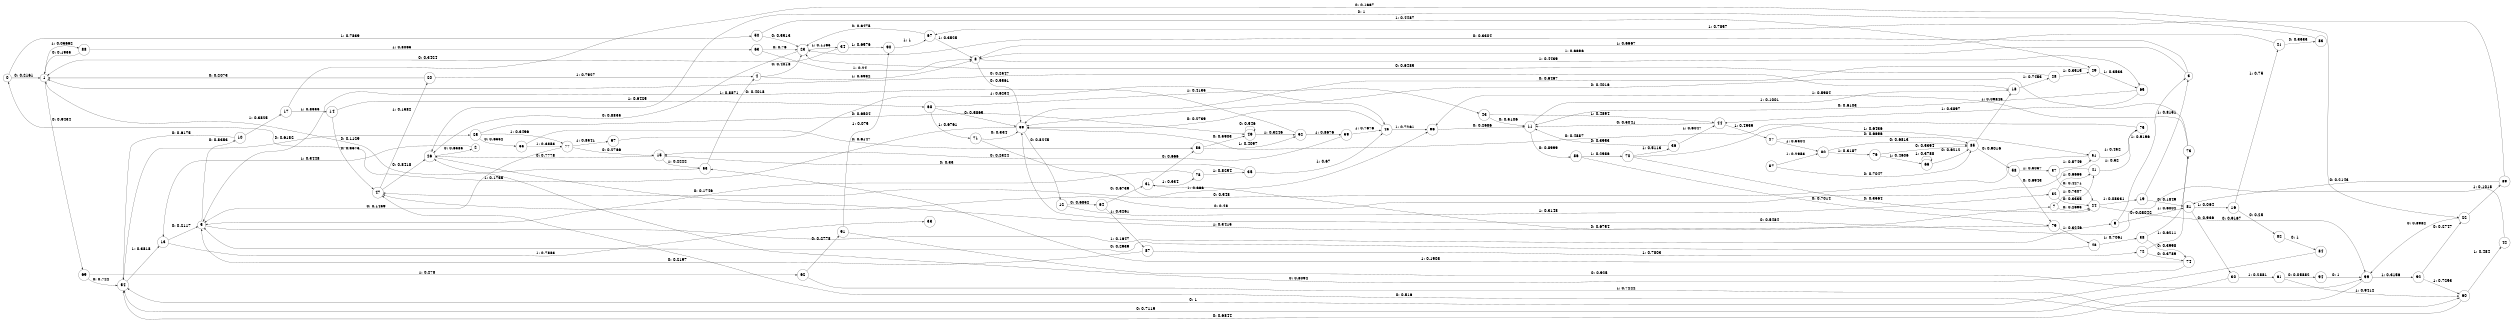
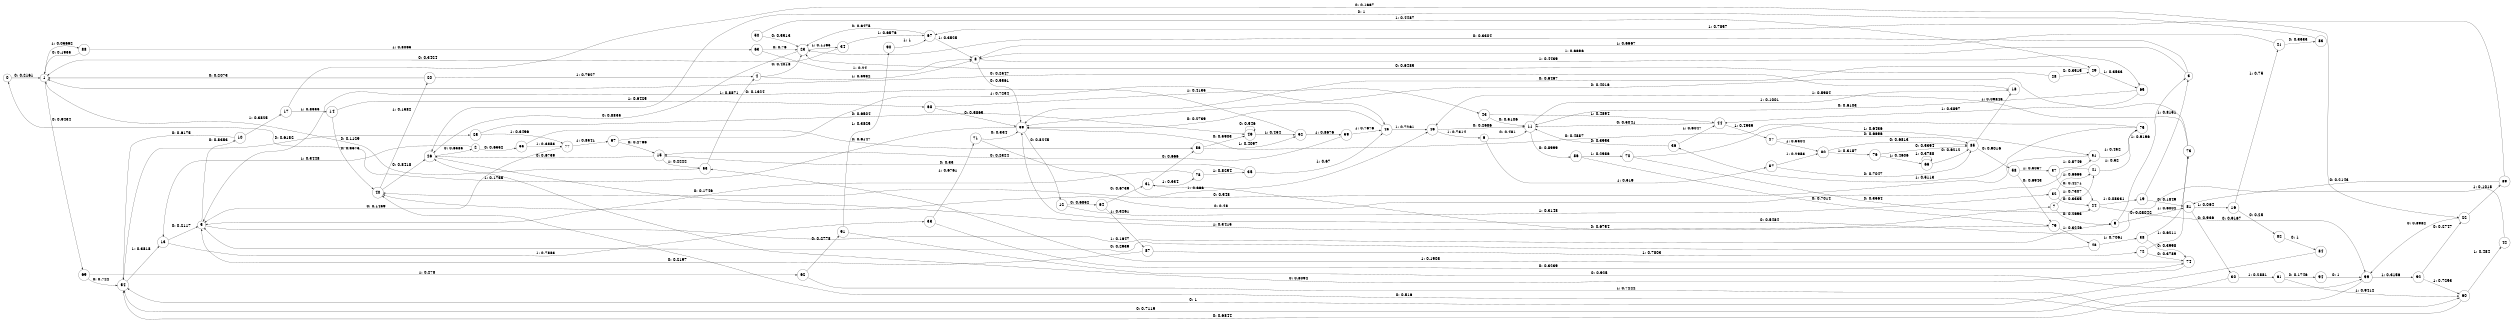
(370, 38) -> none
(865, 47) -> (885, 36)
(2074, 71) -> (2074, 71)
(2033, 83) -> none
(757, 92) -> (757, 92)
(1002, 94) -> (1002, 94)
(863, 124) -> (863, 124)
(1432, 130) -> (1432, 130)
(946, 132) -> (955, 184)
(1275, 133) -> (1275, 133)
none -> (1484, 138)
(496, 144) -> (497, 151)
(612, 153) -> (636, 147)
(1650, 153) -> (1913, 182)
(547, 156) -> (547, 156)
(378, 193) -> (378, 193)
(2073, 211) -> (2081, 222)
none -> (1556, 268)
(2300, 275) -> (2300, 275)
